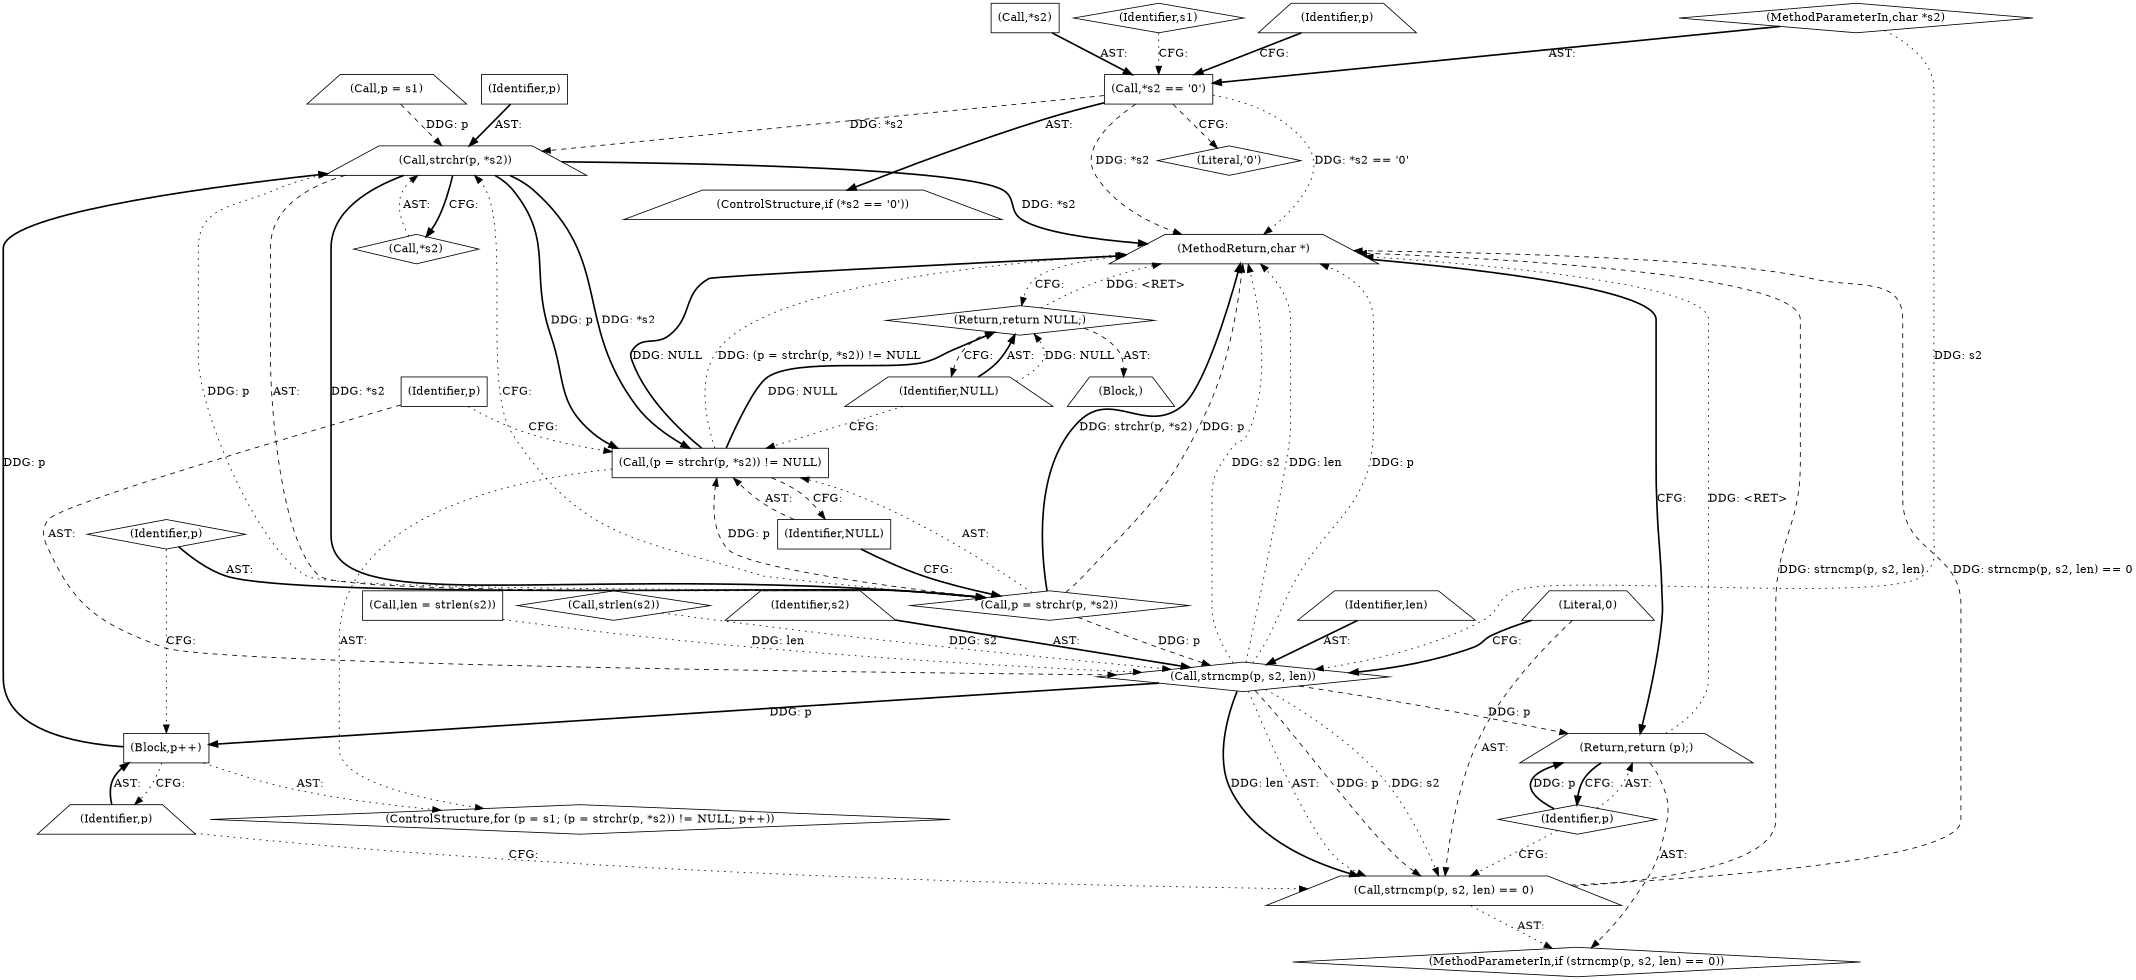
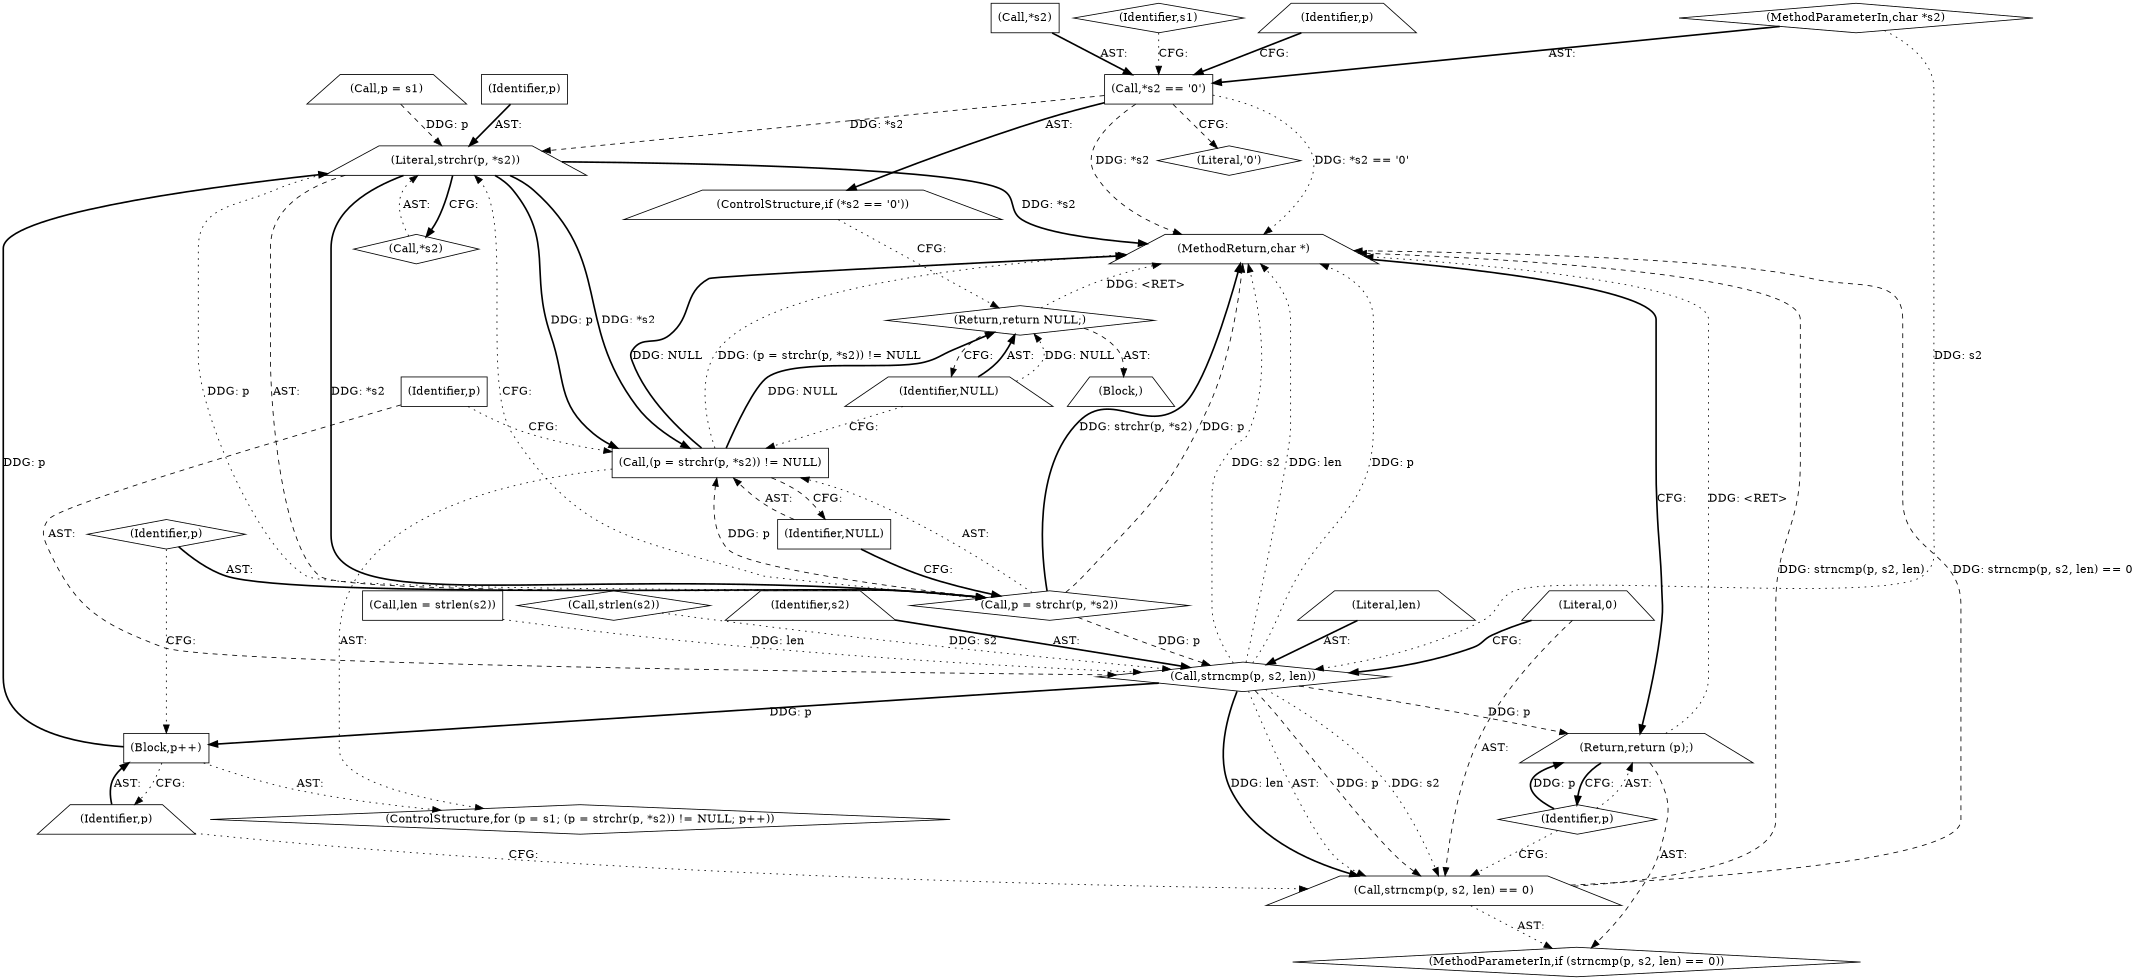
(456, 161) -> (456, 161)
(1067, 265) -> (911, 260)
(1386, 606) -> (1386, 606)
